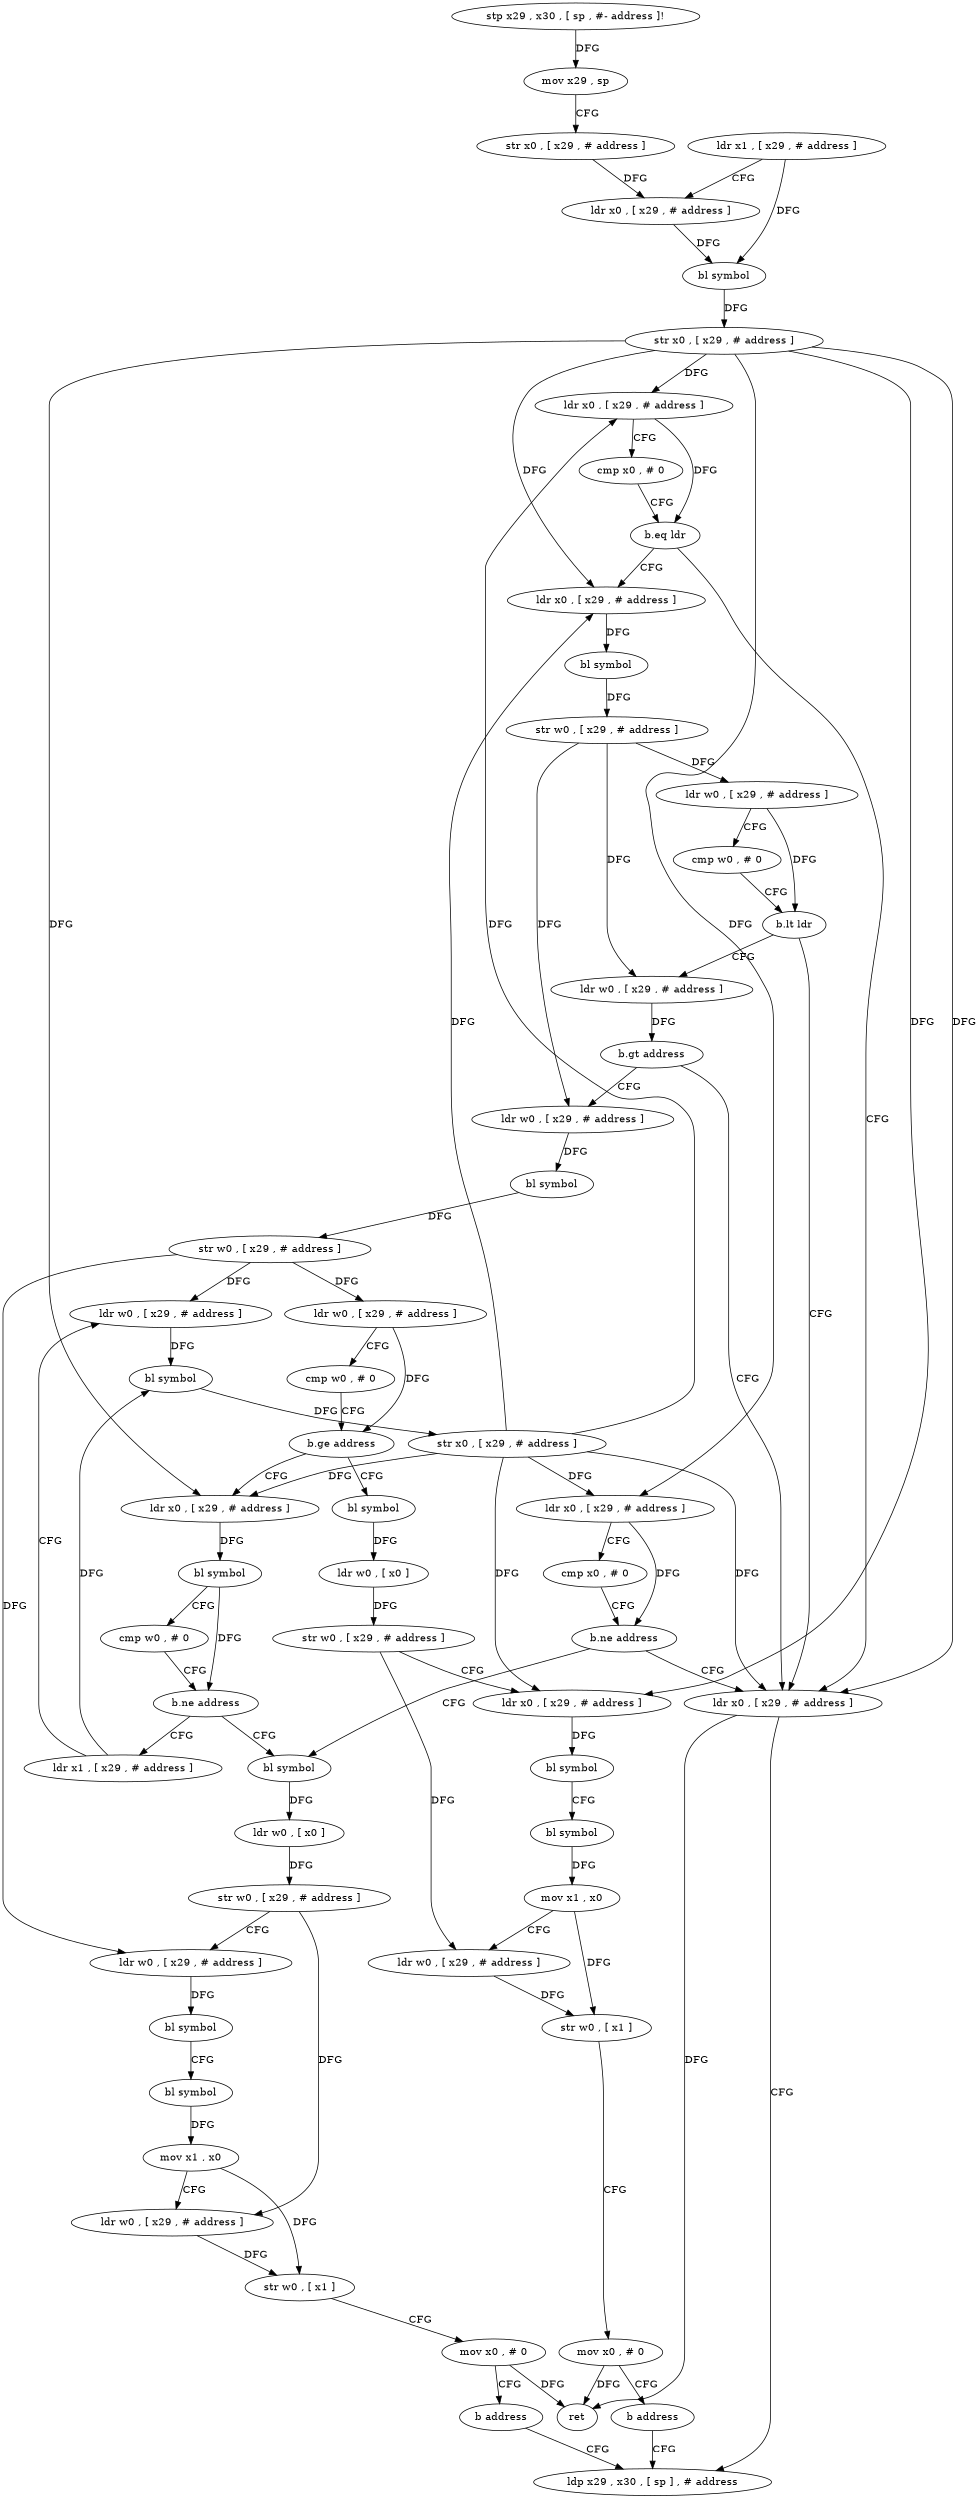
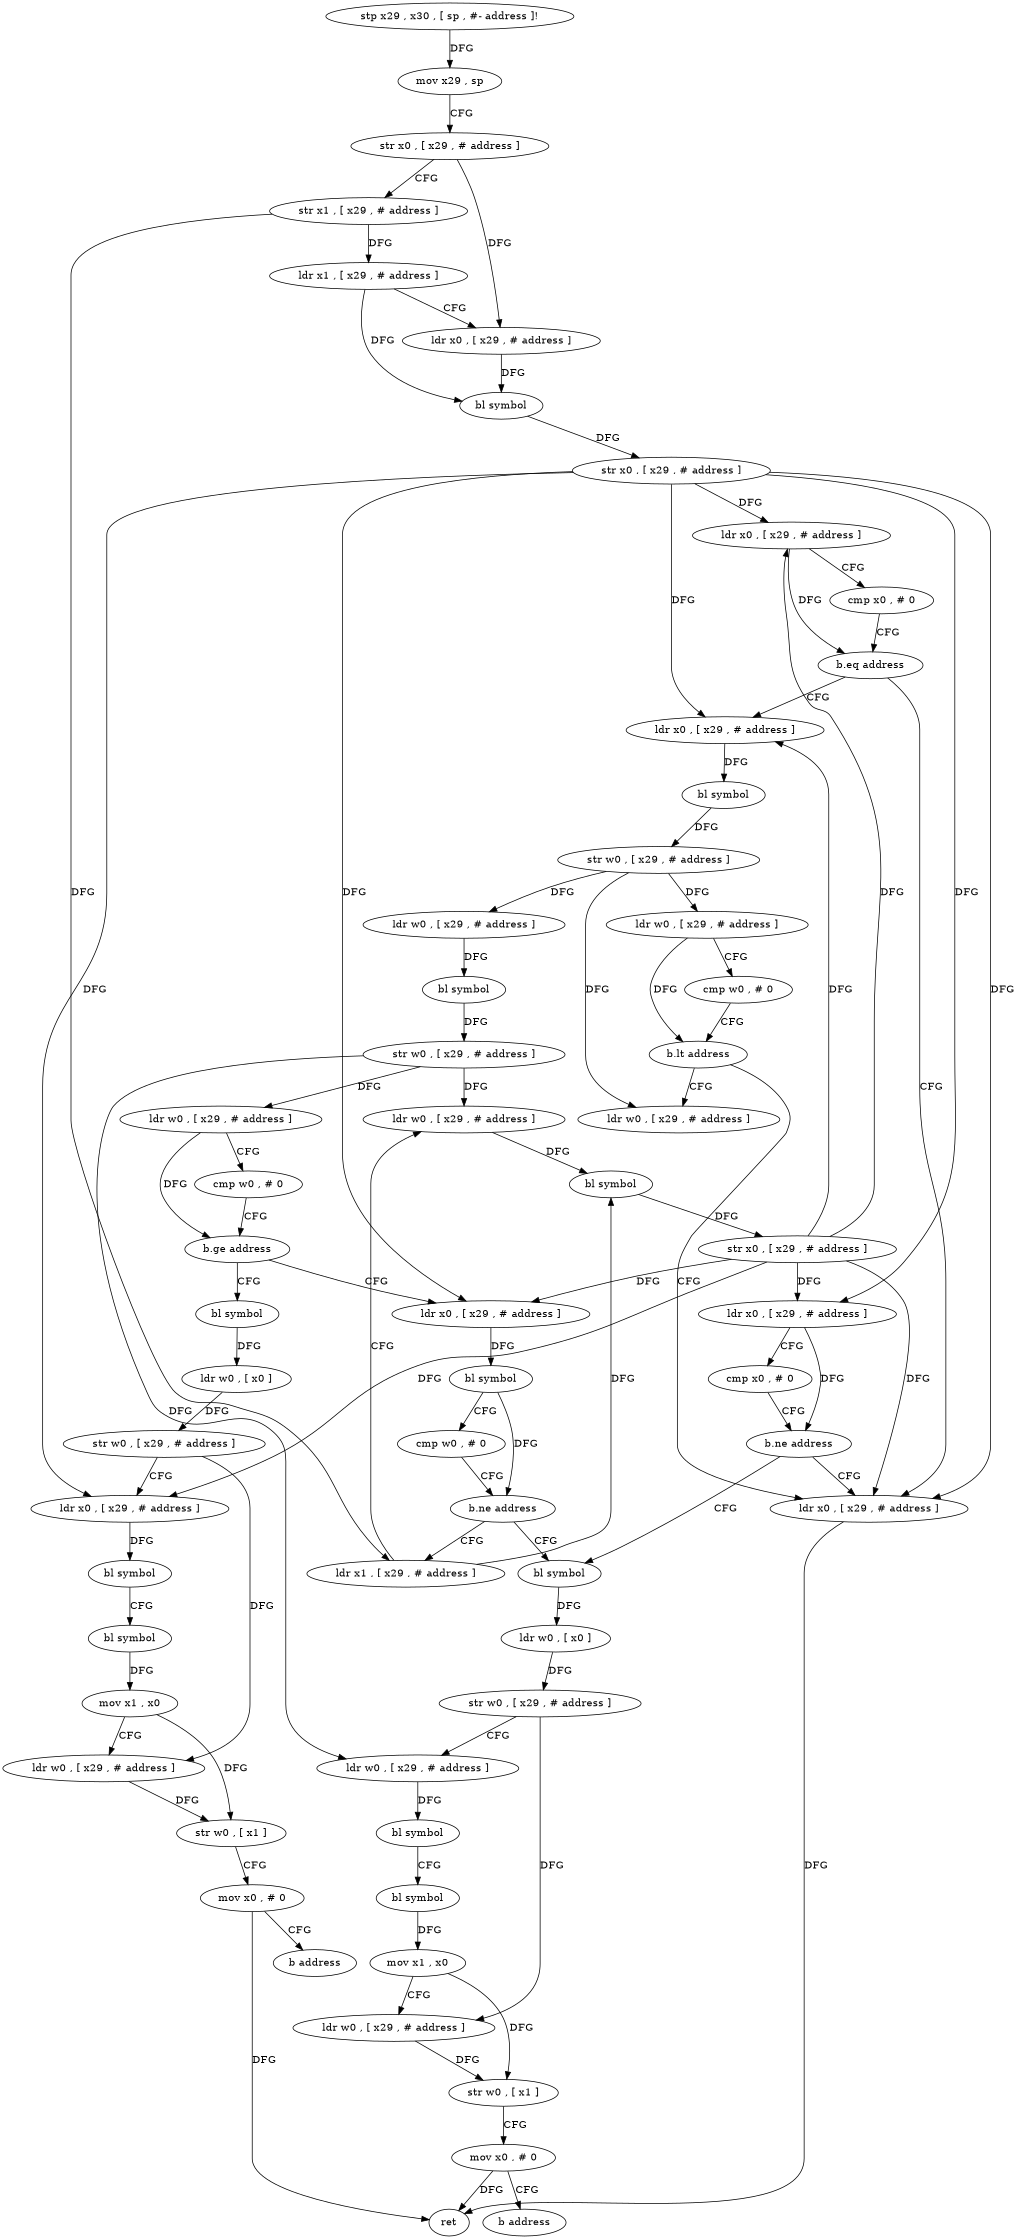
none -> (369, 211)
(665, 536) -> (871, 665)
(794, 925) -> (698, 1055)
(652, 1055) -> none
(653, 2482) -> none
